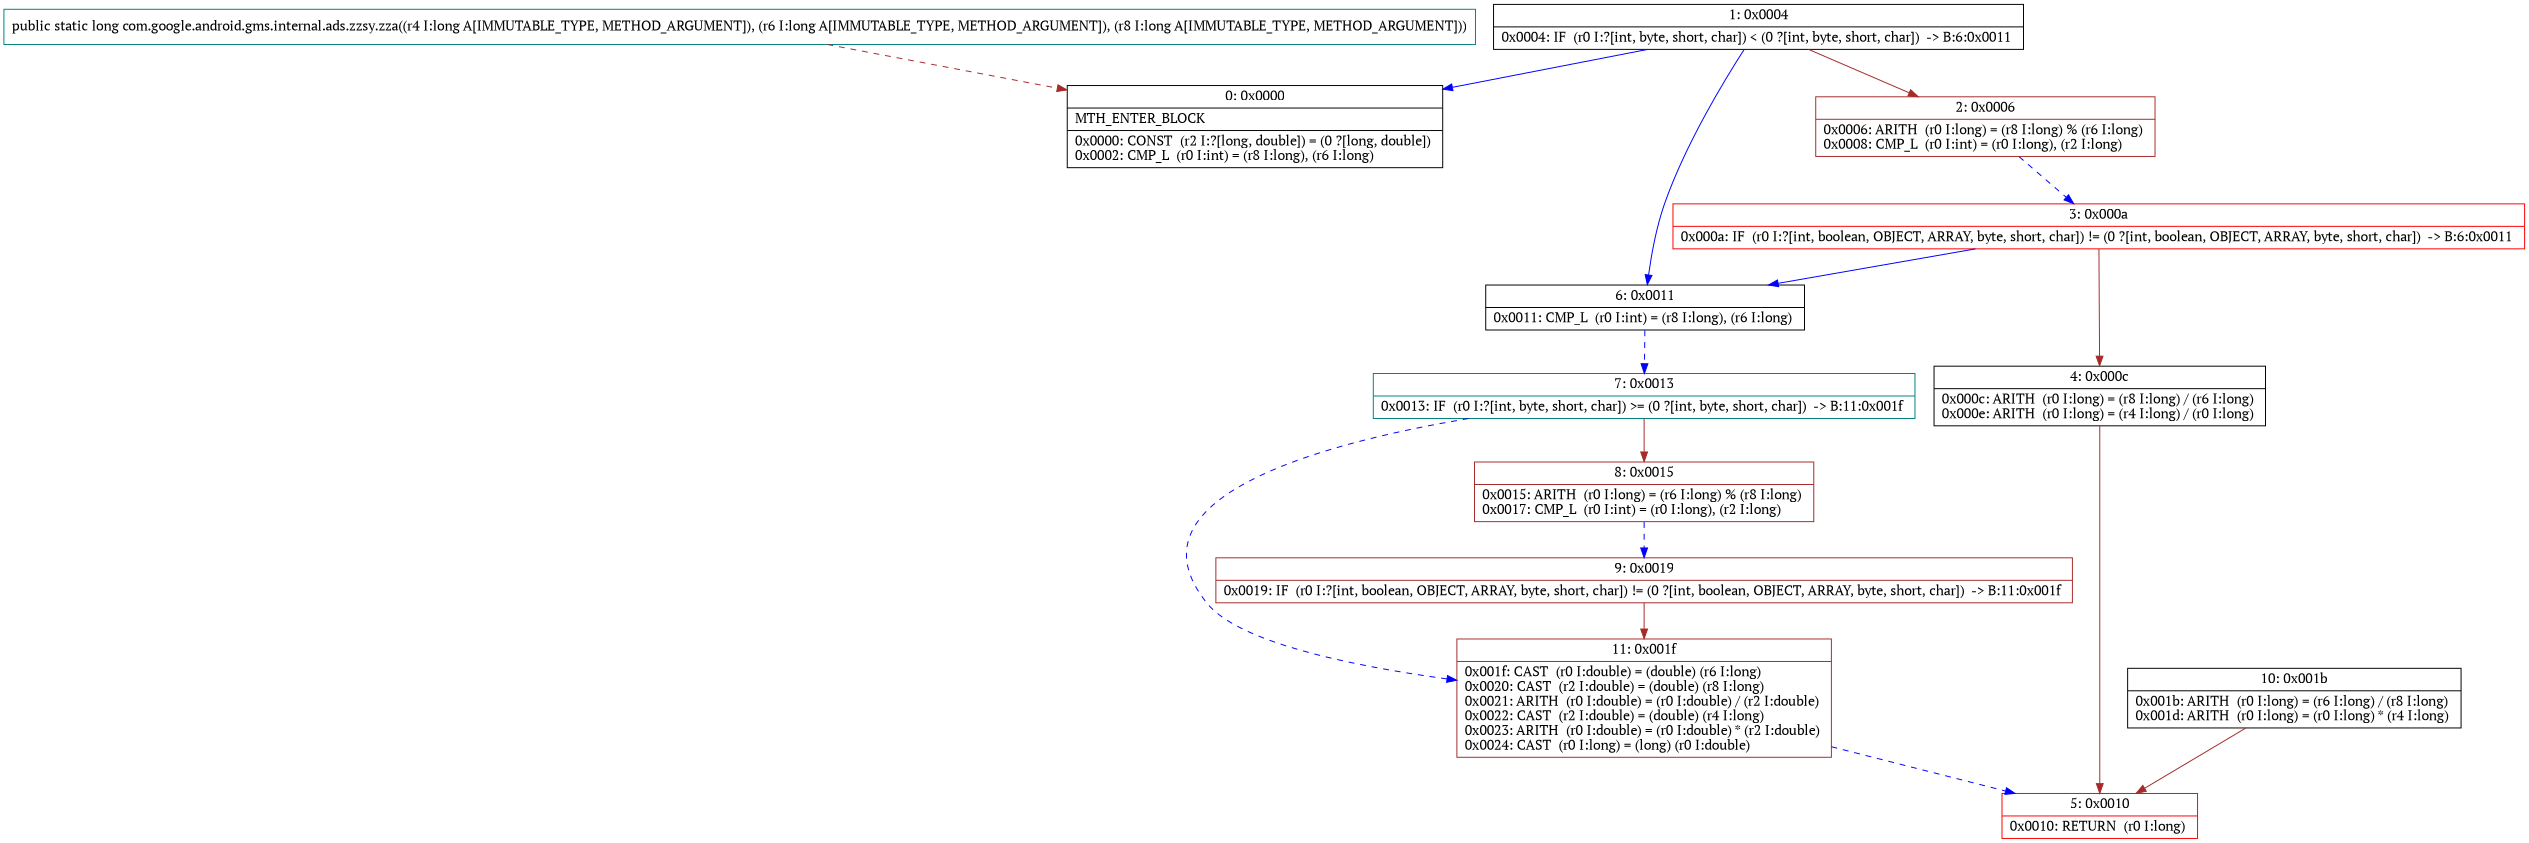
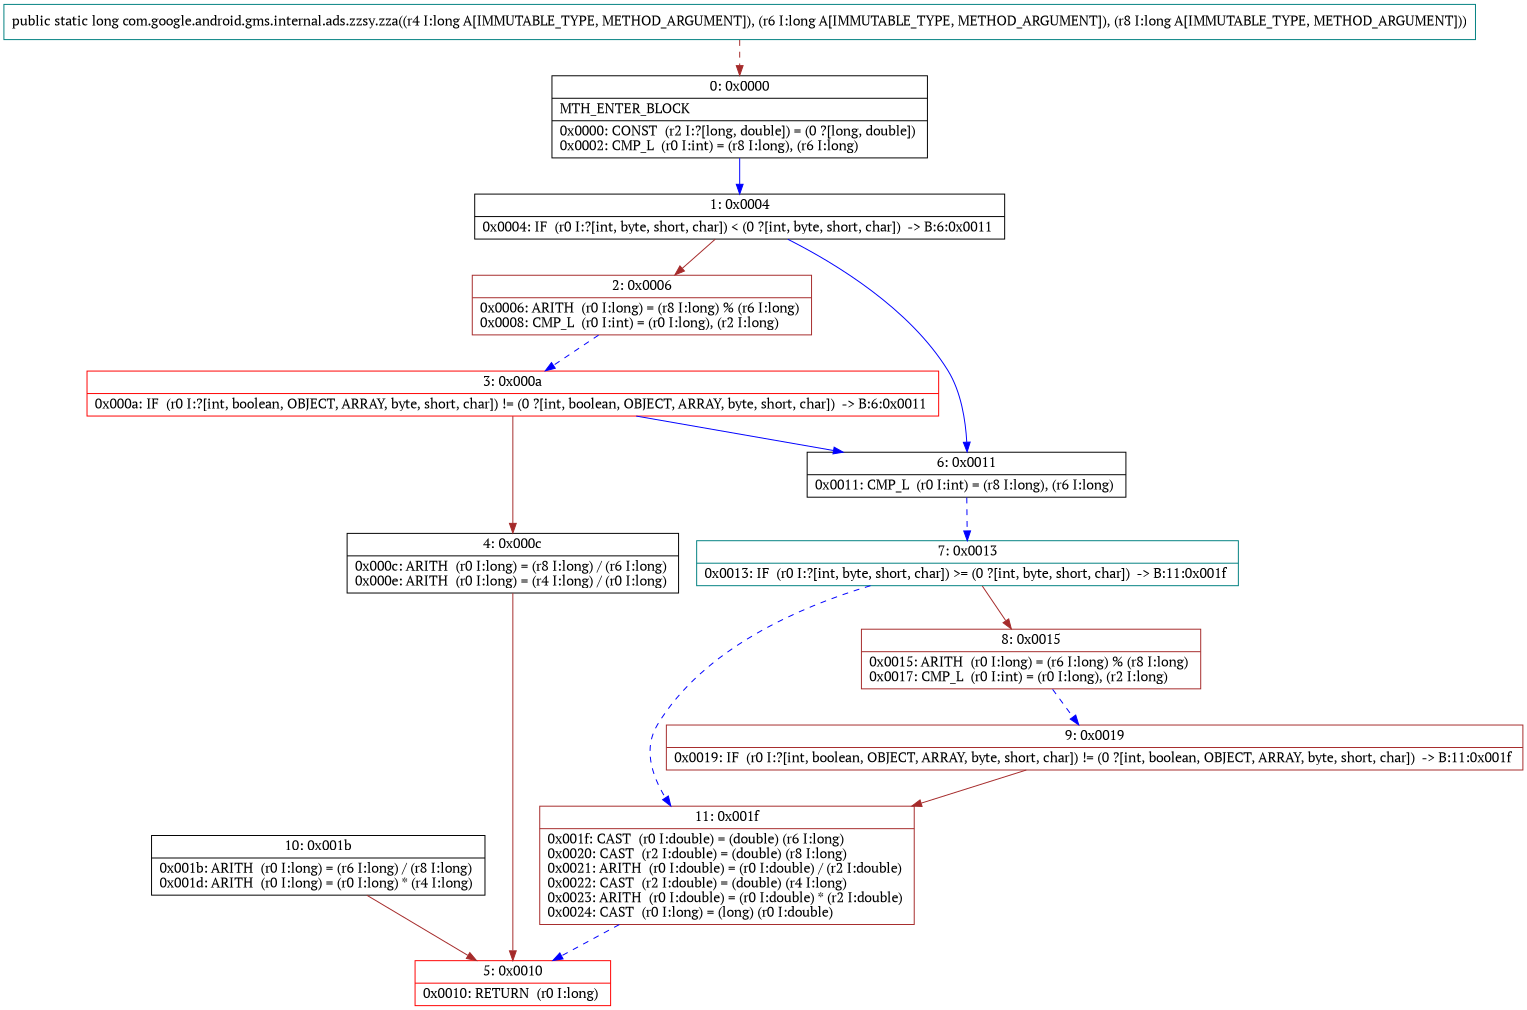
(1550, 68) -> (740, 171)
